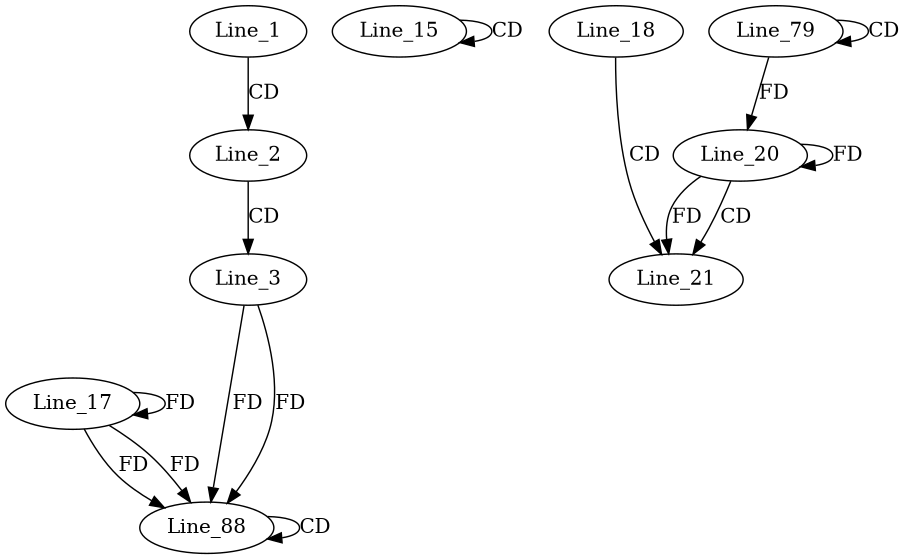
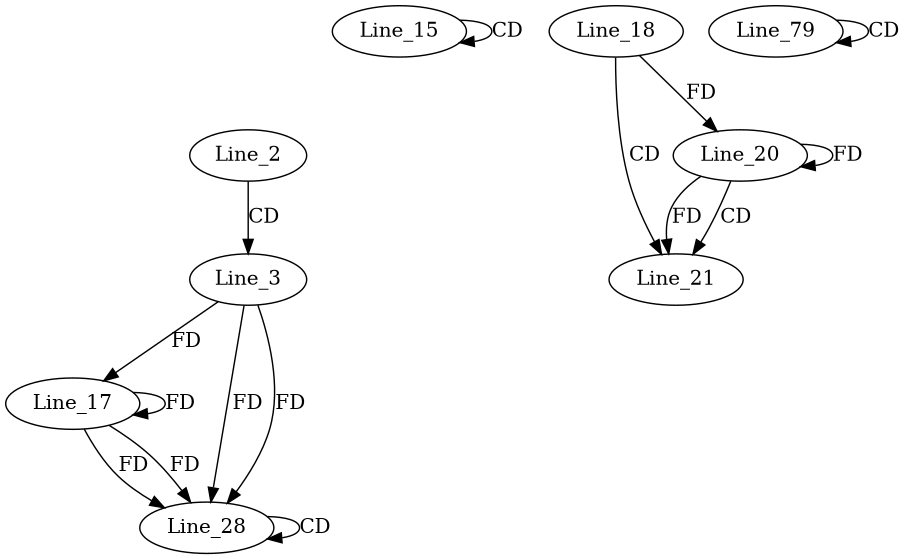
(248, 31) -> none
(760, 87) -> (673, 88)
none -> (167, 337)
(207, 528) -> (207, 528)
